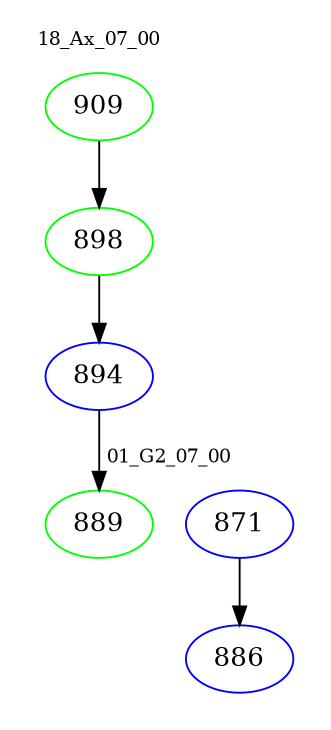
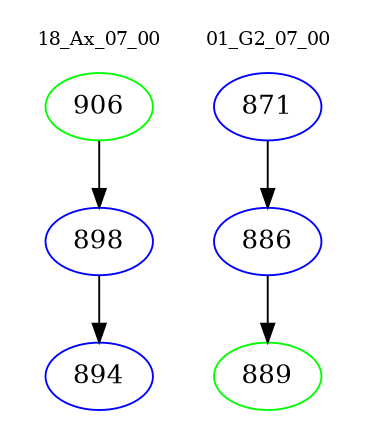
(99, 107) -> (99, 107)
(99, 242) -> (99, 242)
(99, 451) -> (268, 300)
